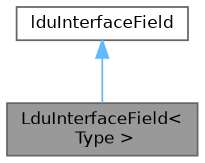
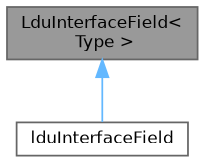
(102, 81) -> (102, 100)
